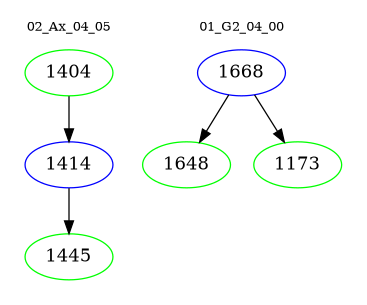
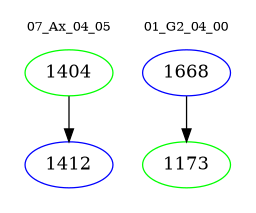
(69, 27) -> (69, 27)
(69, 165) -> (69, 165)
(187, 165) -> none
(69, 257) -> none
